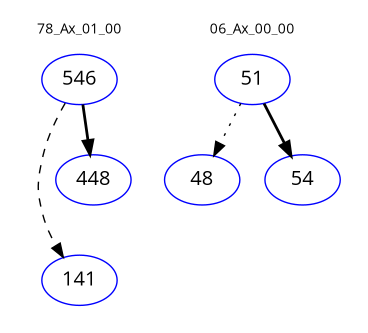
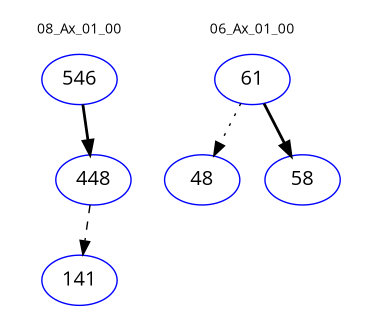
(79, 30) -> (79, 30)
(252, 30) -> (252, 30)
(252, 79) -> (252, 79)
(39, 173) -> (87, 223)
(303, 180) -> (303, 180)
